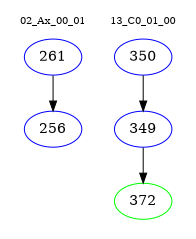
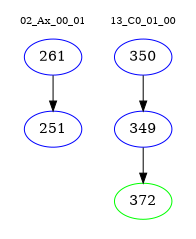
(53, 129) -> (53, 129)
